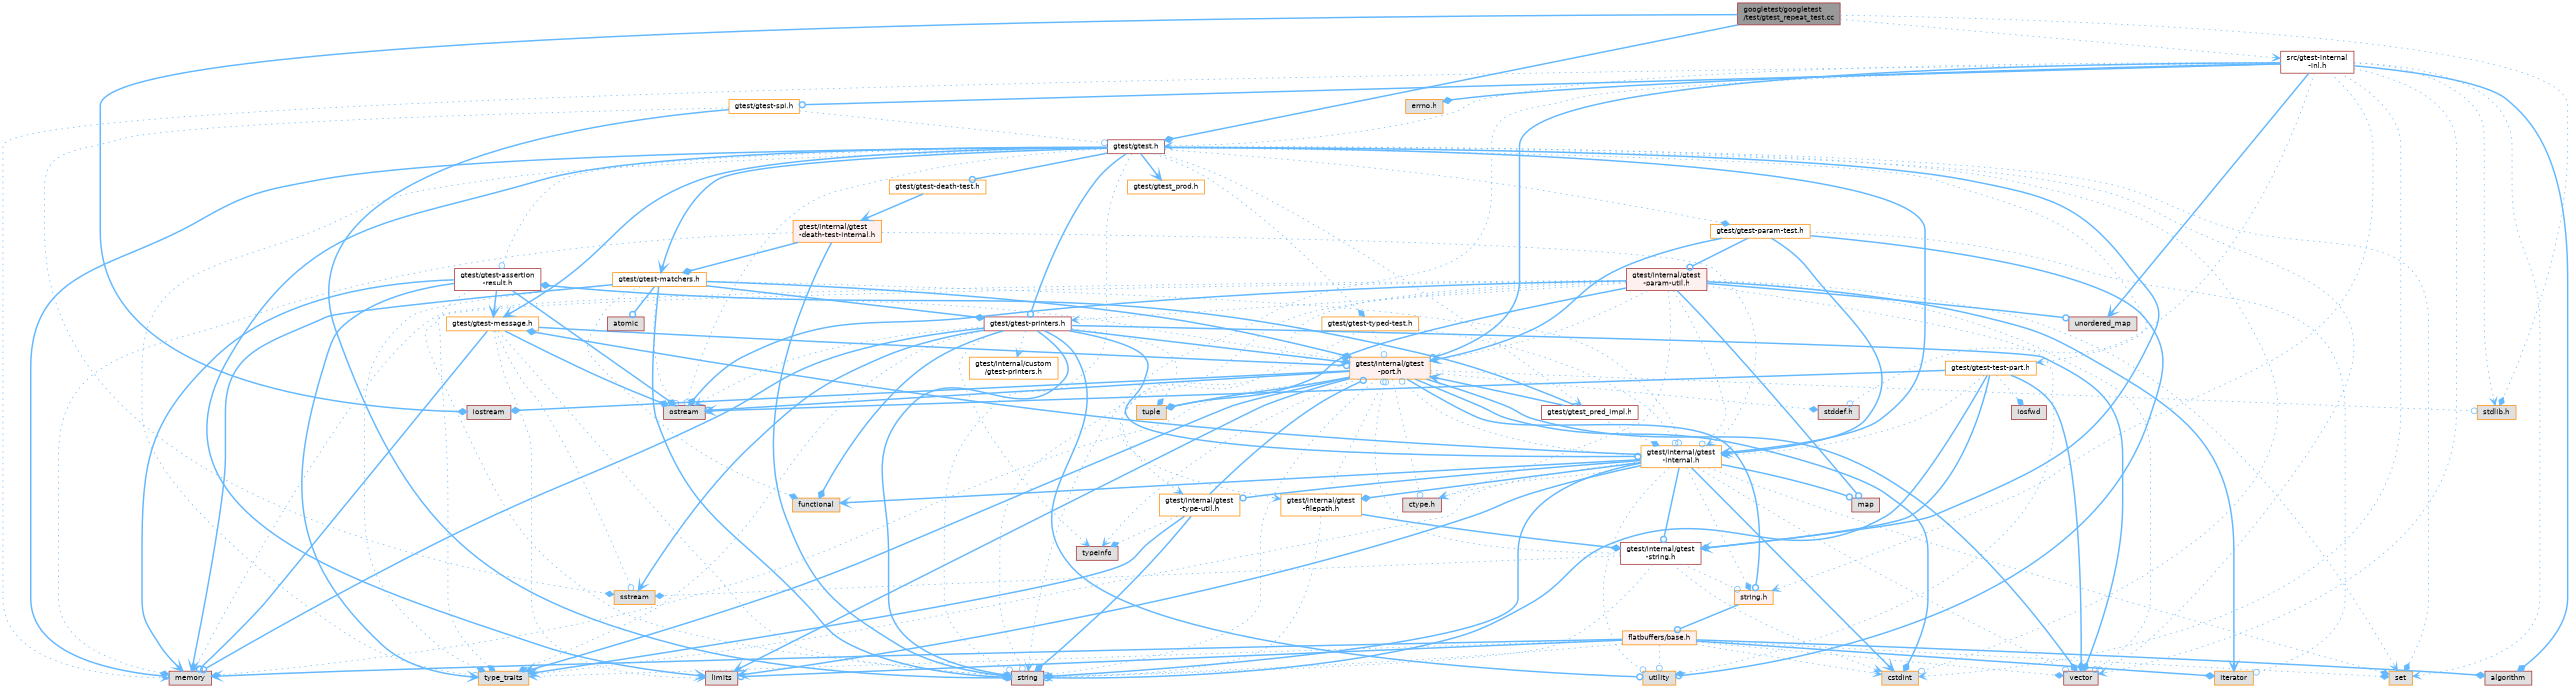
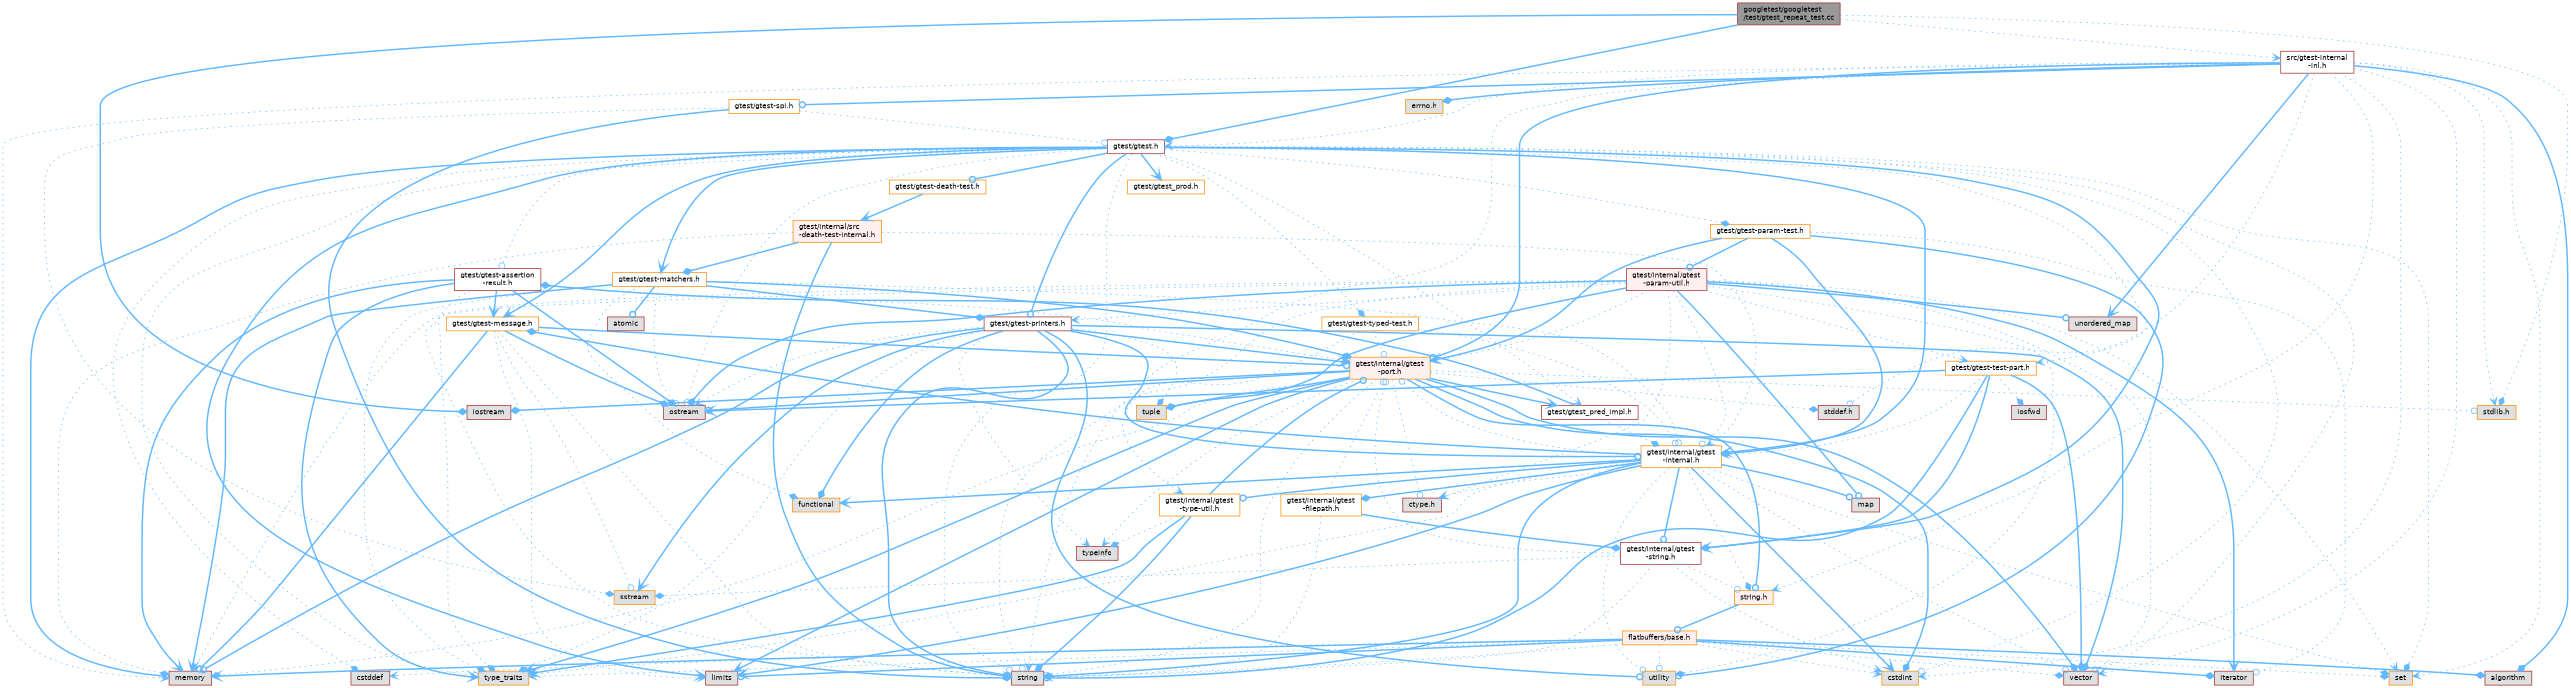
(837, 231) -> (837, 231)
(1316, 317) -> (1833, 325)
(1014, 368) -> none
(1501, 392) -> (1490, 391)
(750, 551) -> none
none -> (370, 678)
(2234, 678) -> (2234, 678)
